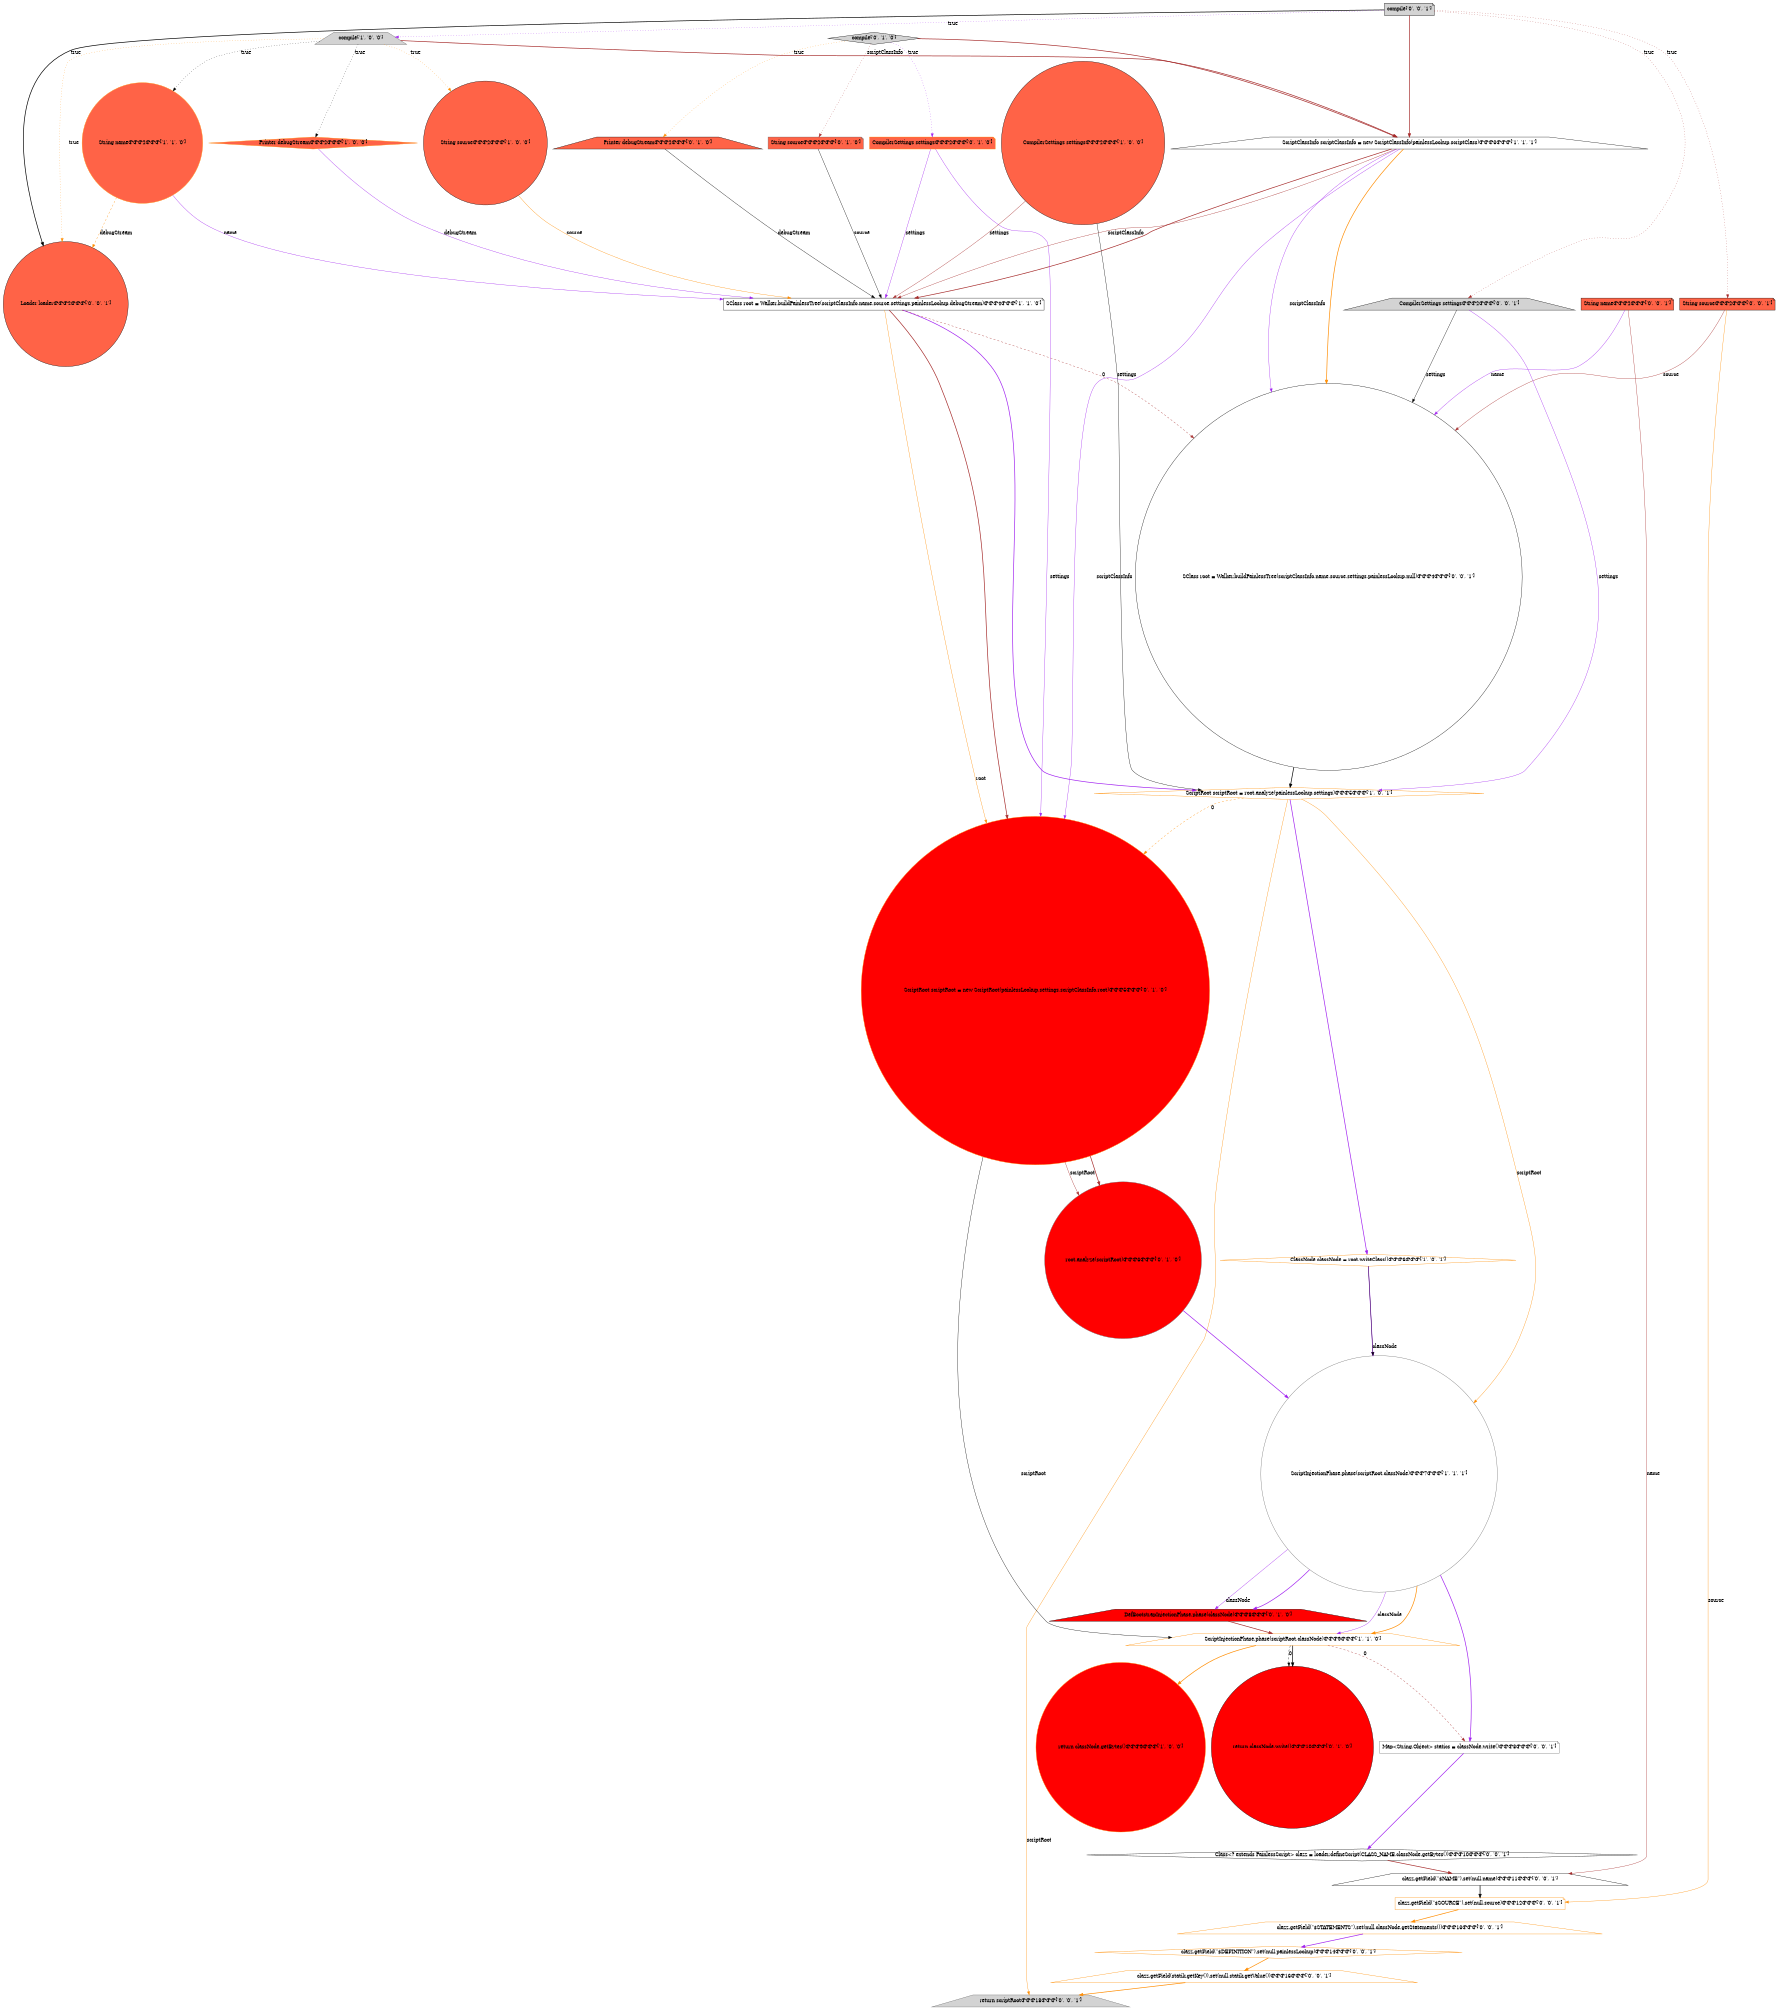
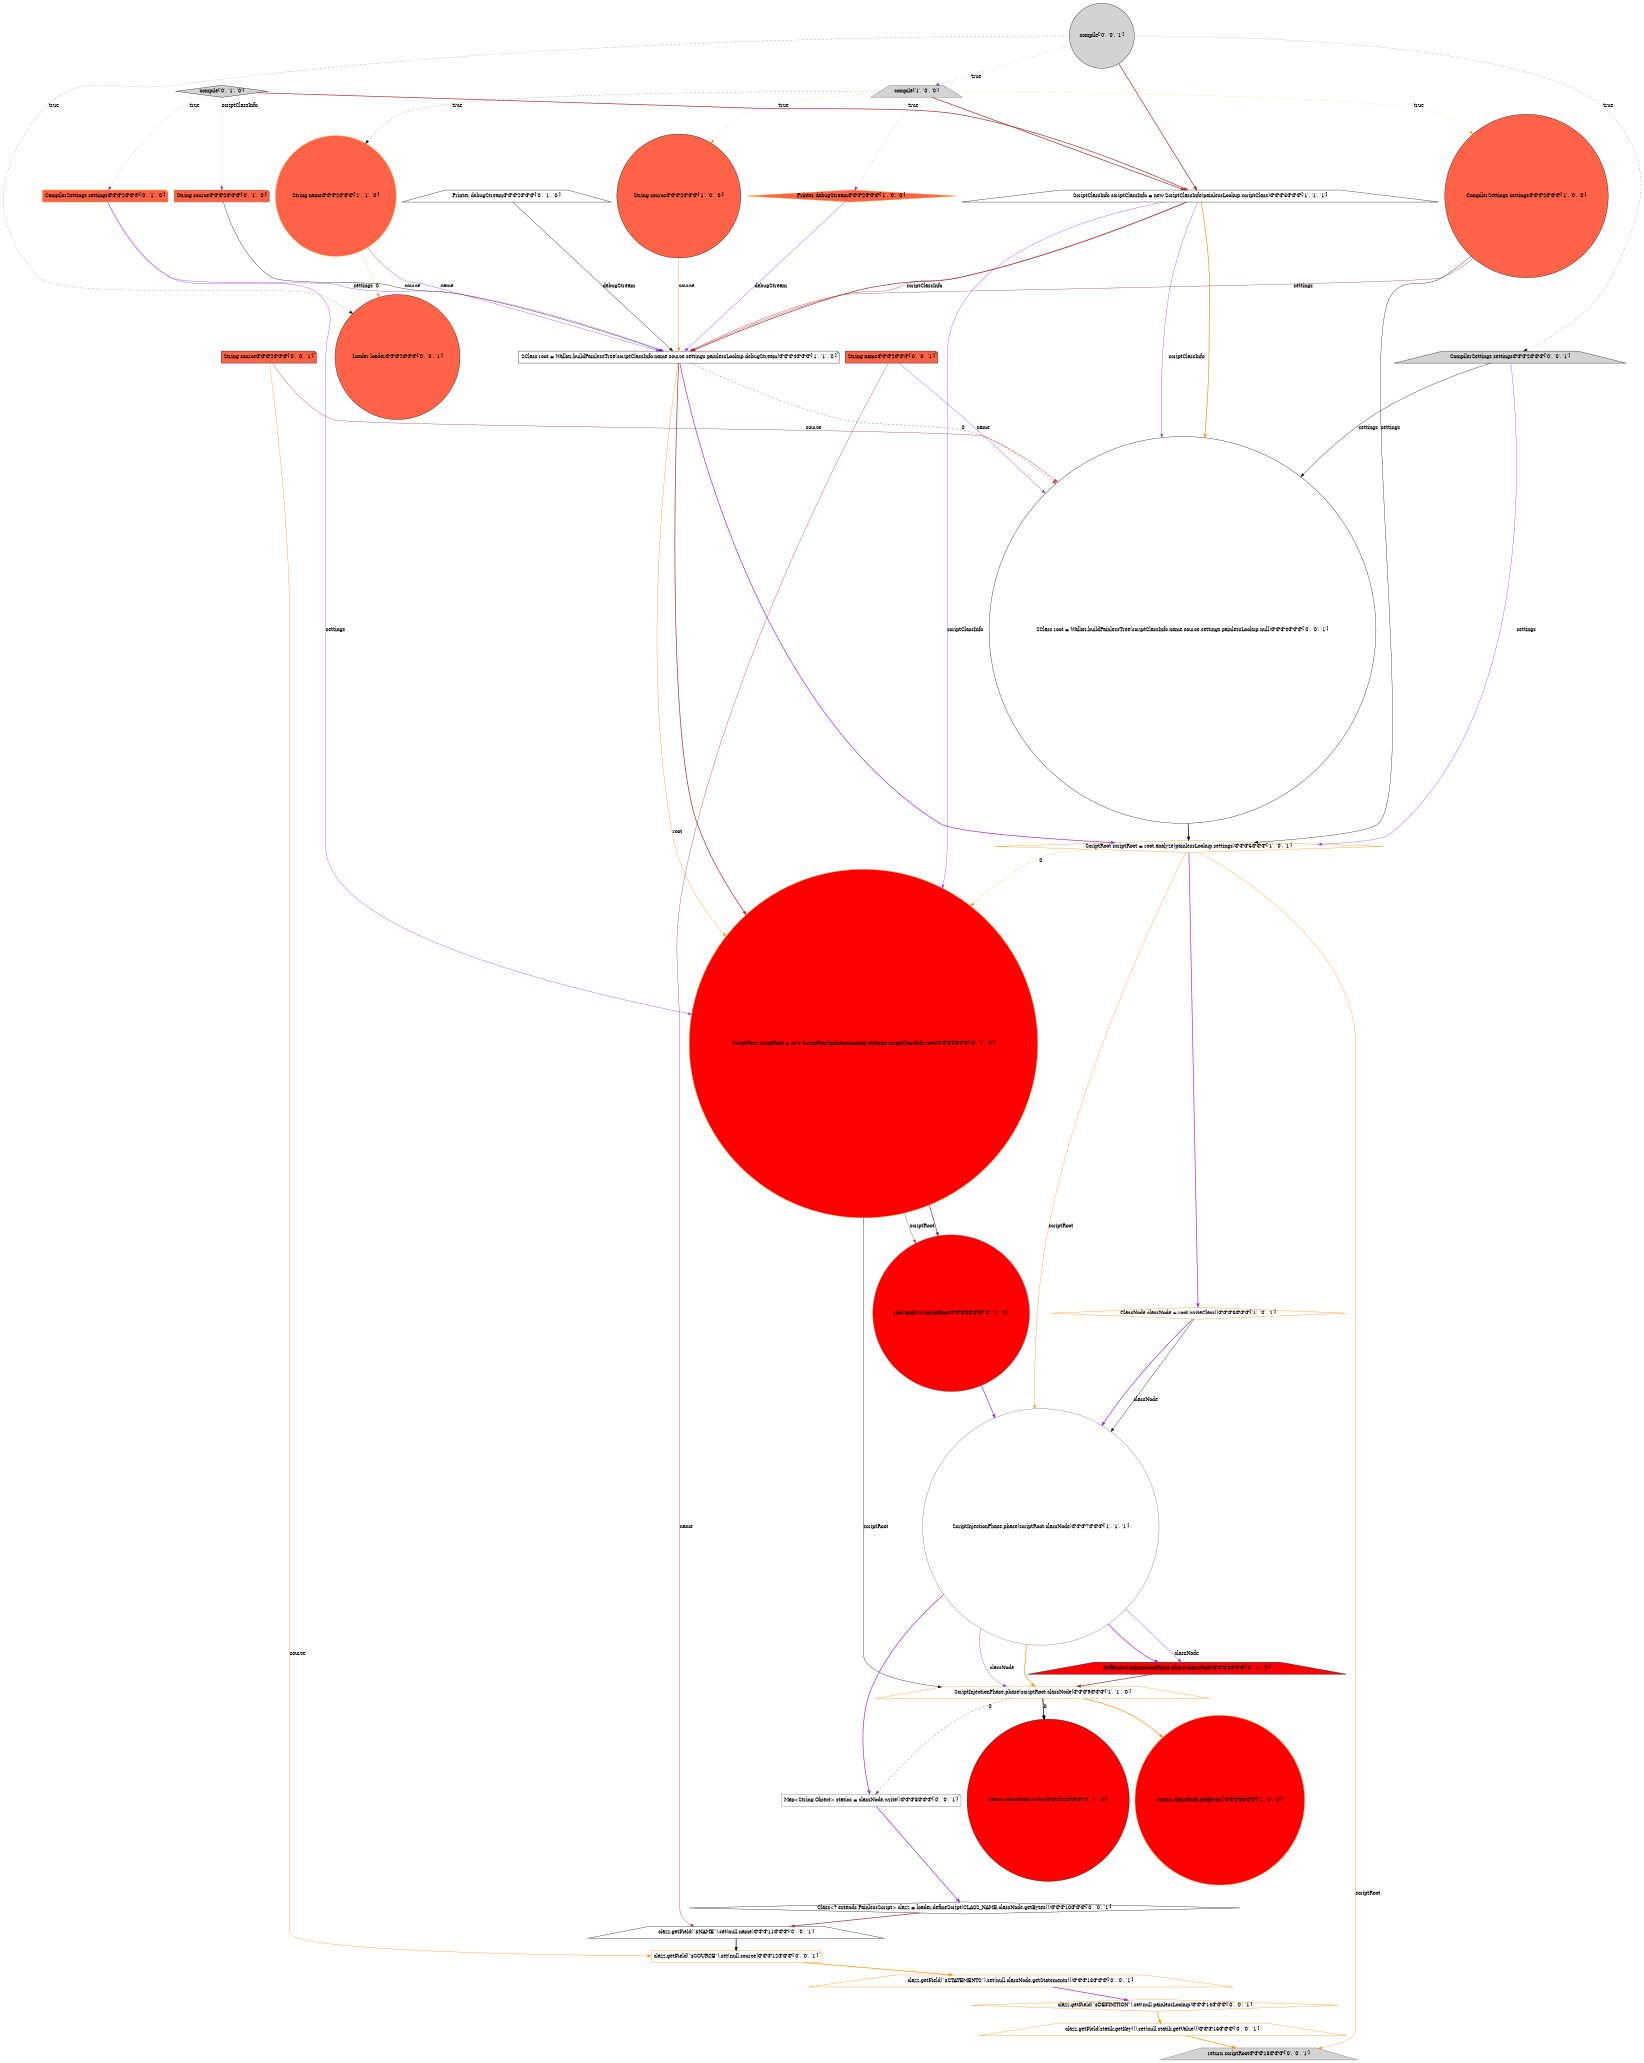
(1409, 9) -> (1102, 36)
(621, 22) -> (300, 71)
(106, 50) -> (1215, 96)
(1671, 60) -> none
(748, 70) -> none
(338, 89) -> (885, 142)
(1684, 129) -> (1522, 71)
(658, 143) -> (506, 196)
(116, 233) -> (377, 286)
